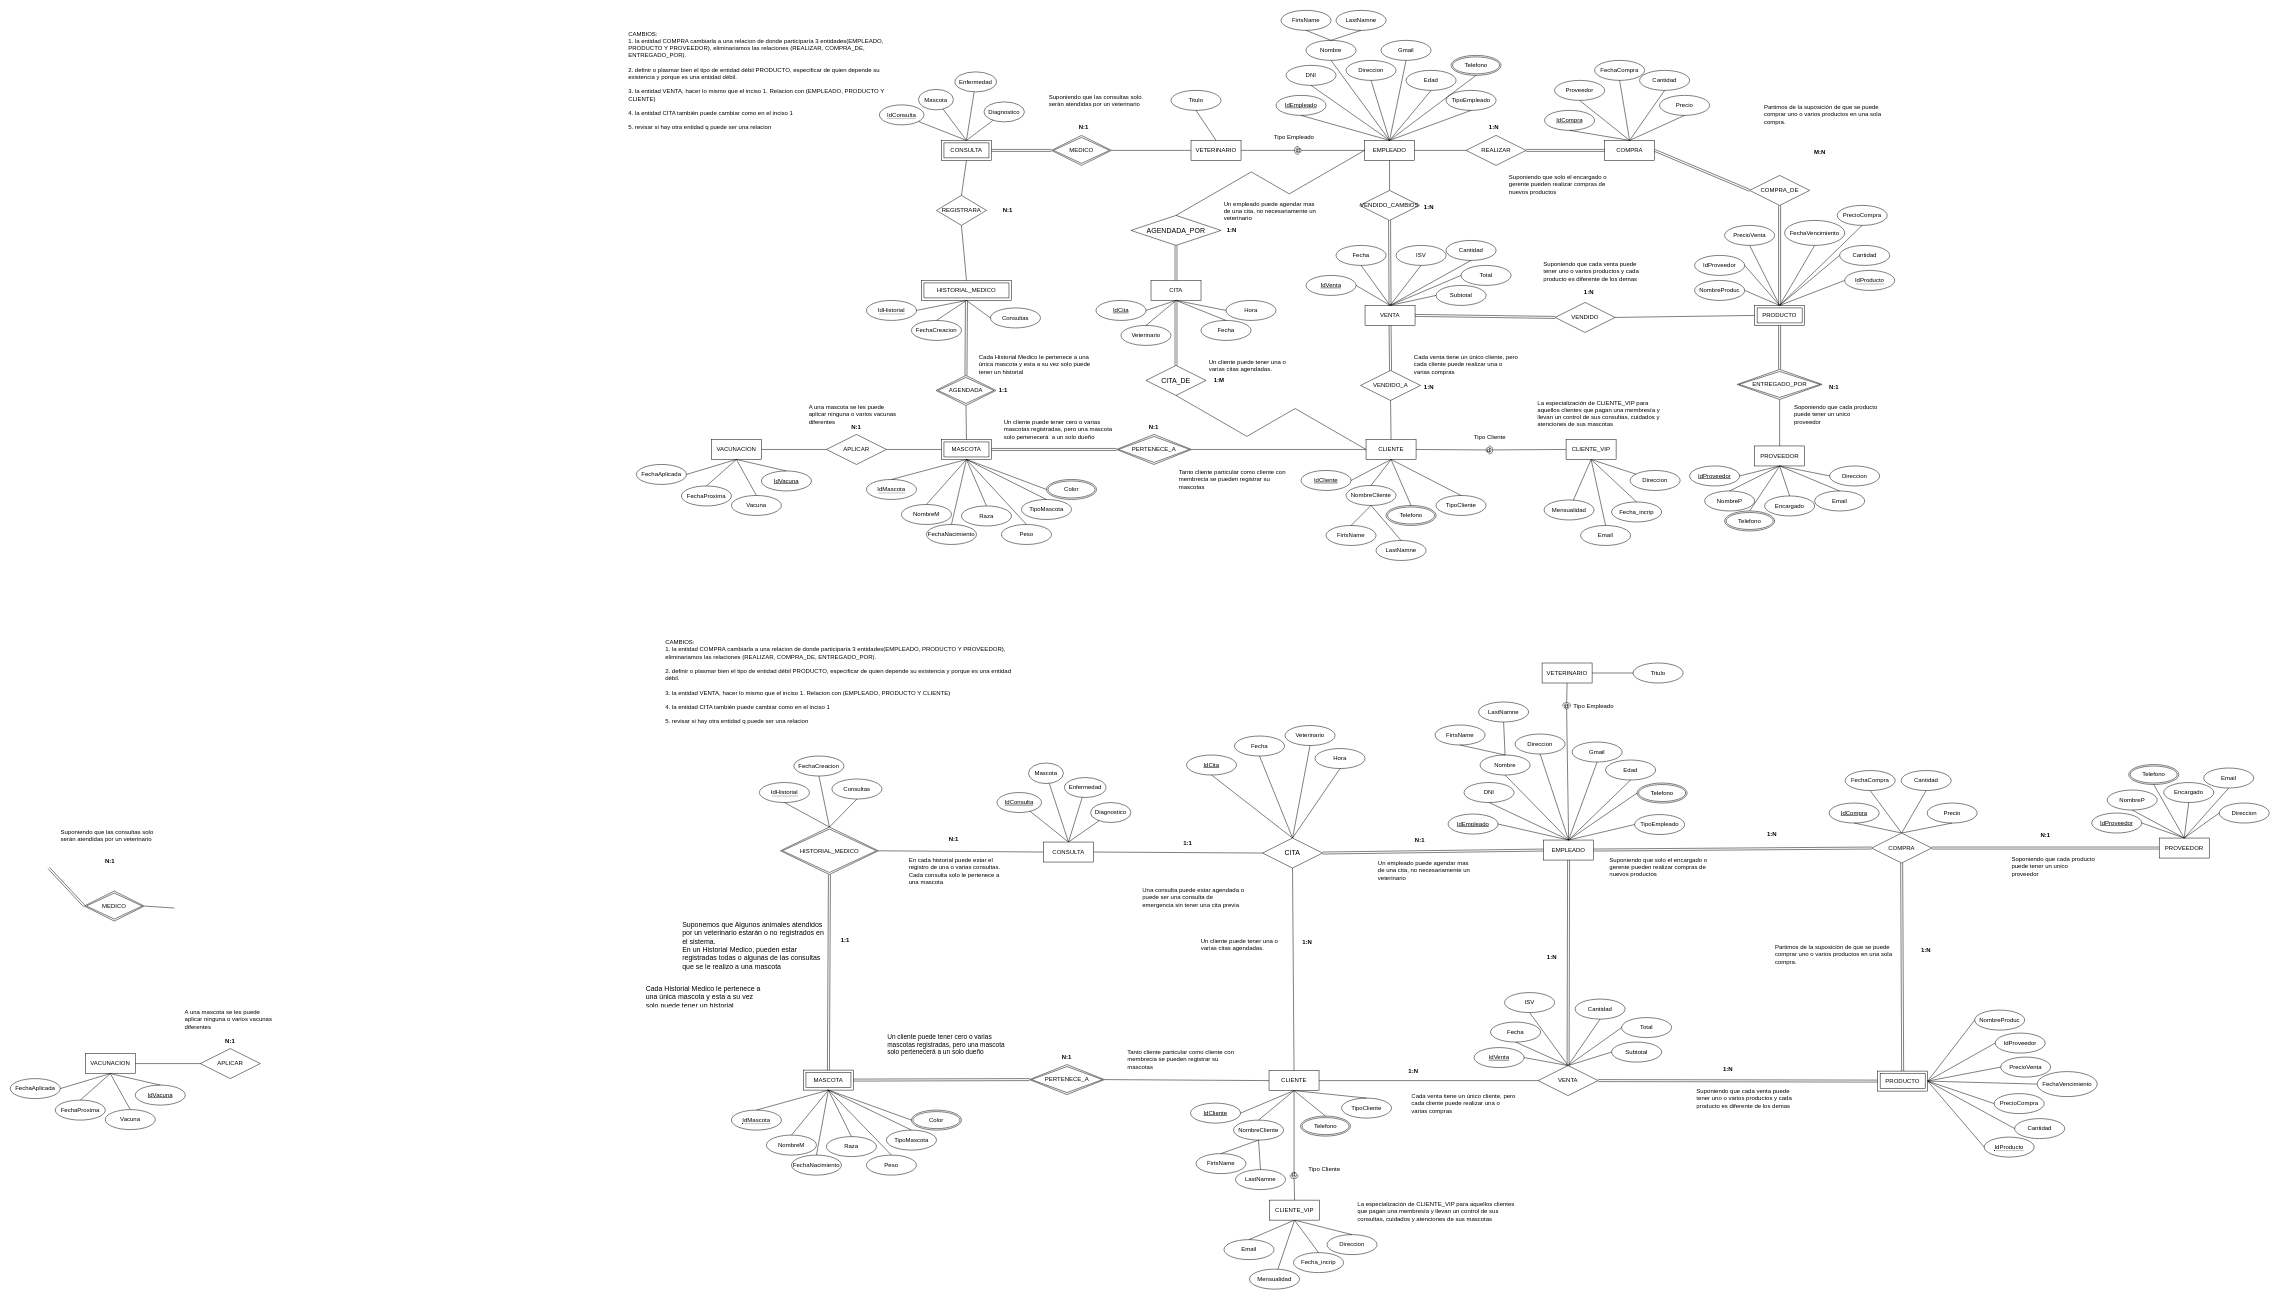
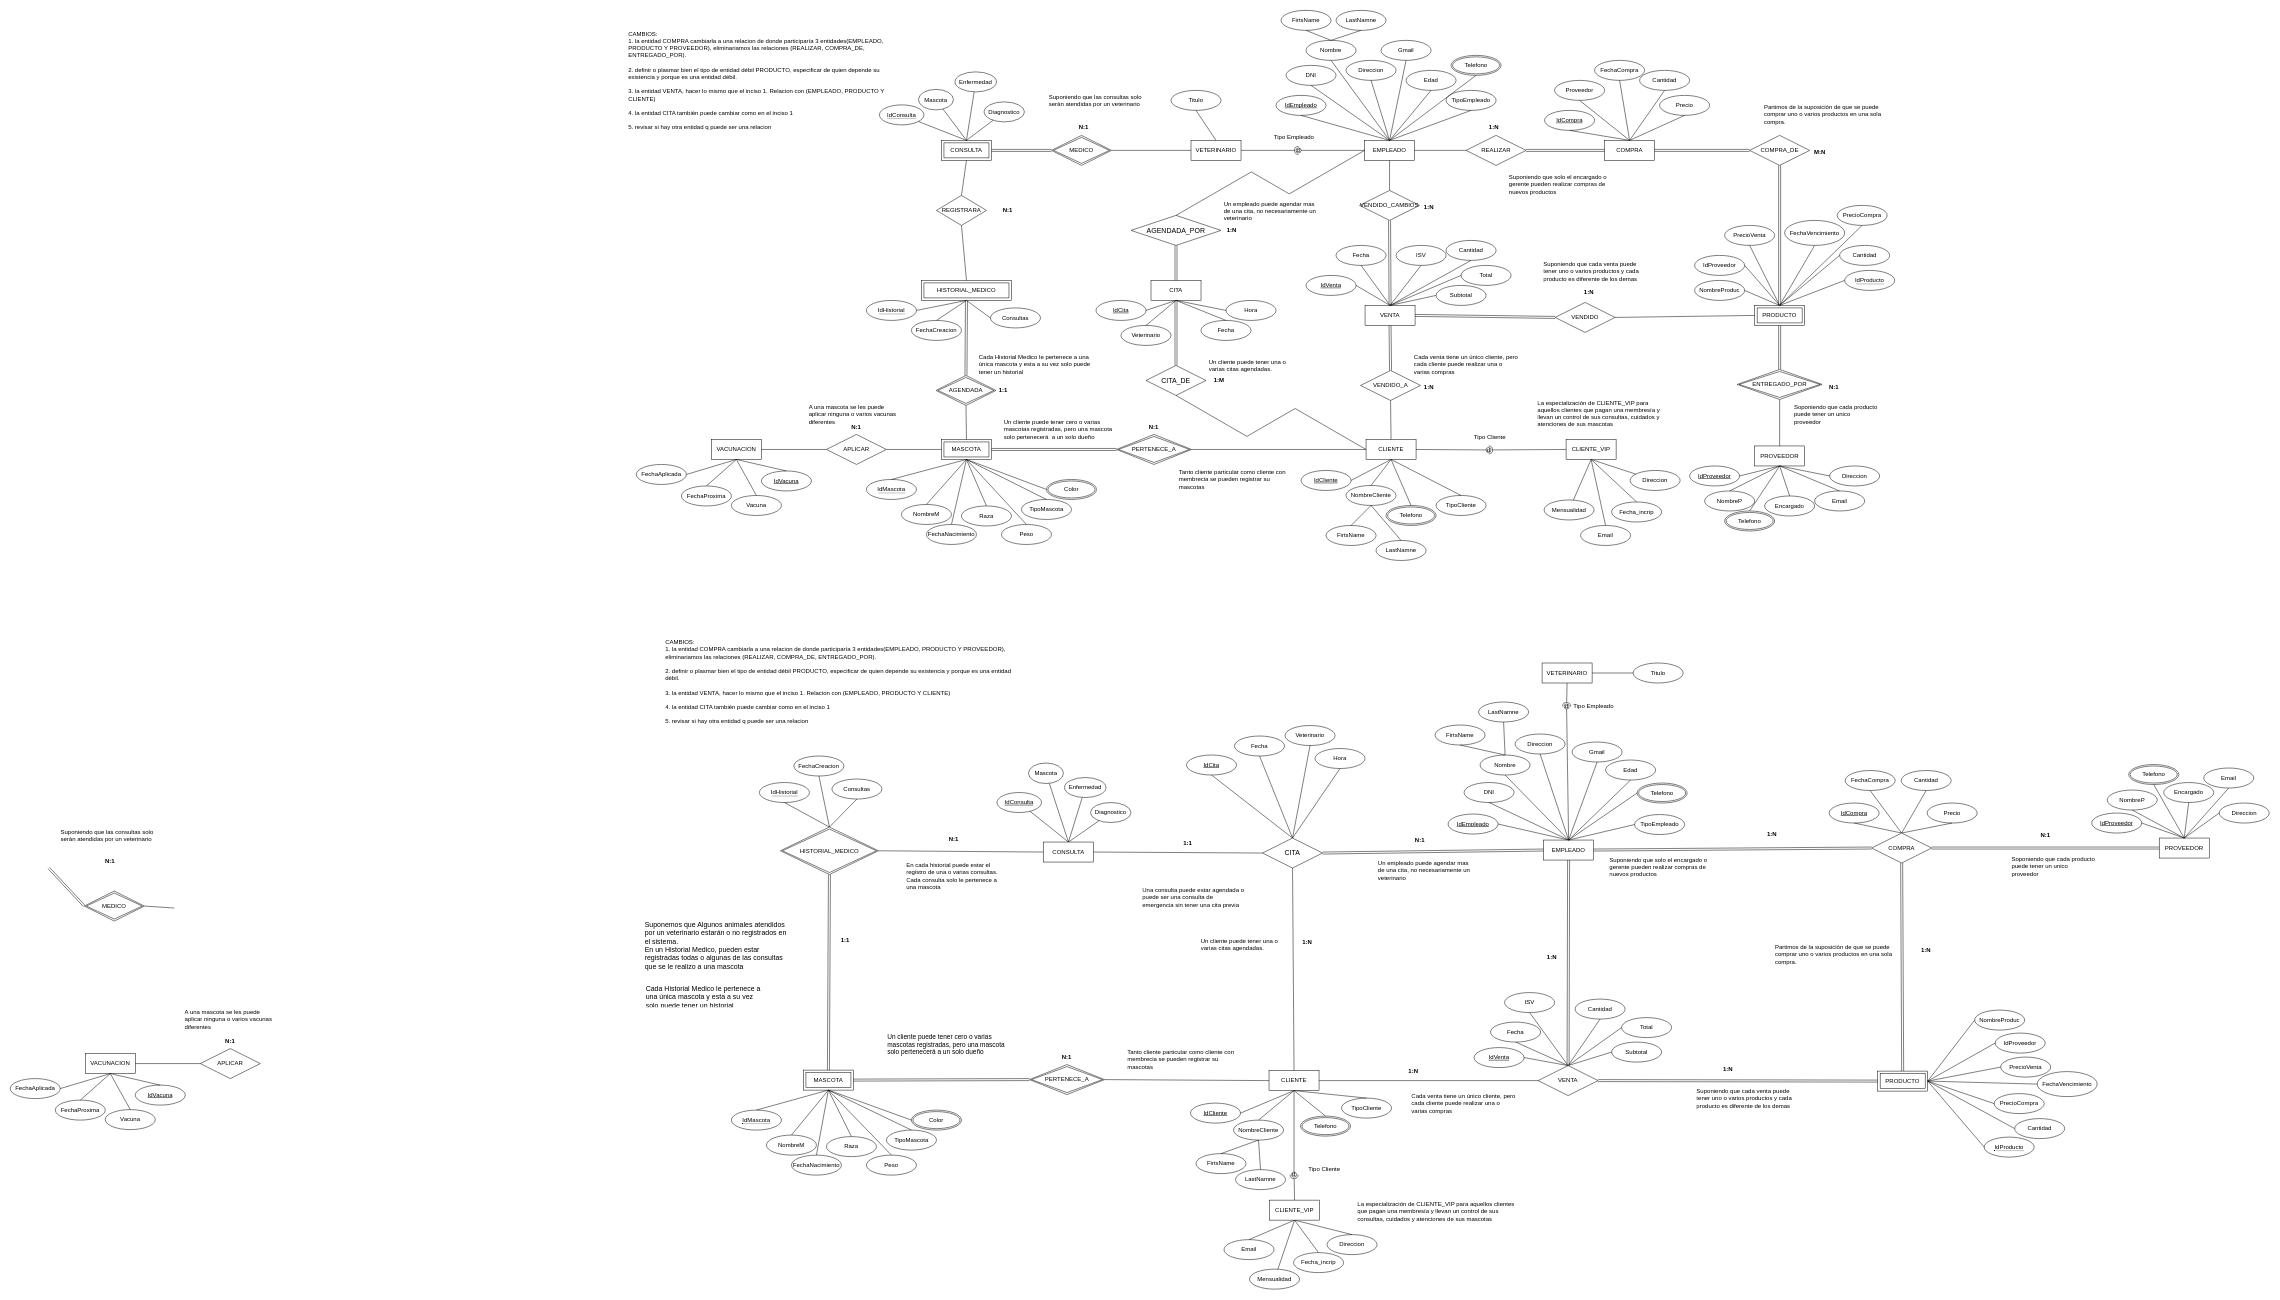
(1779, 190) -> (1779, 150)
(958, 871) -> (956, 876)
(756, 945) -> (719, 945)
